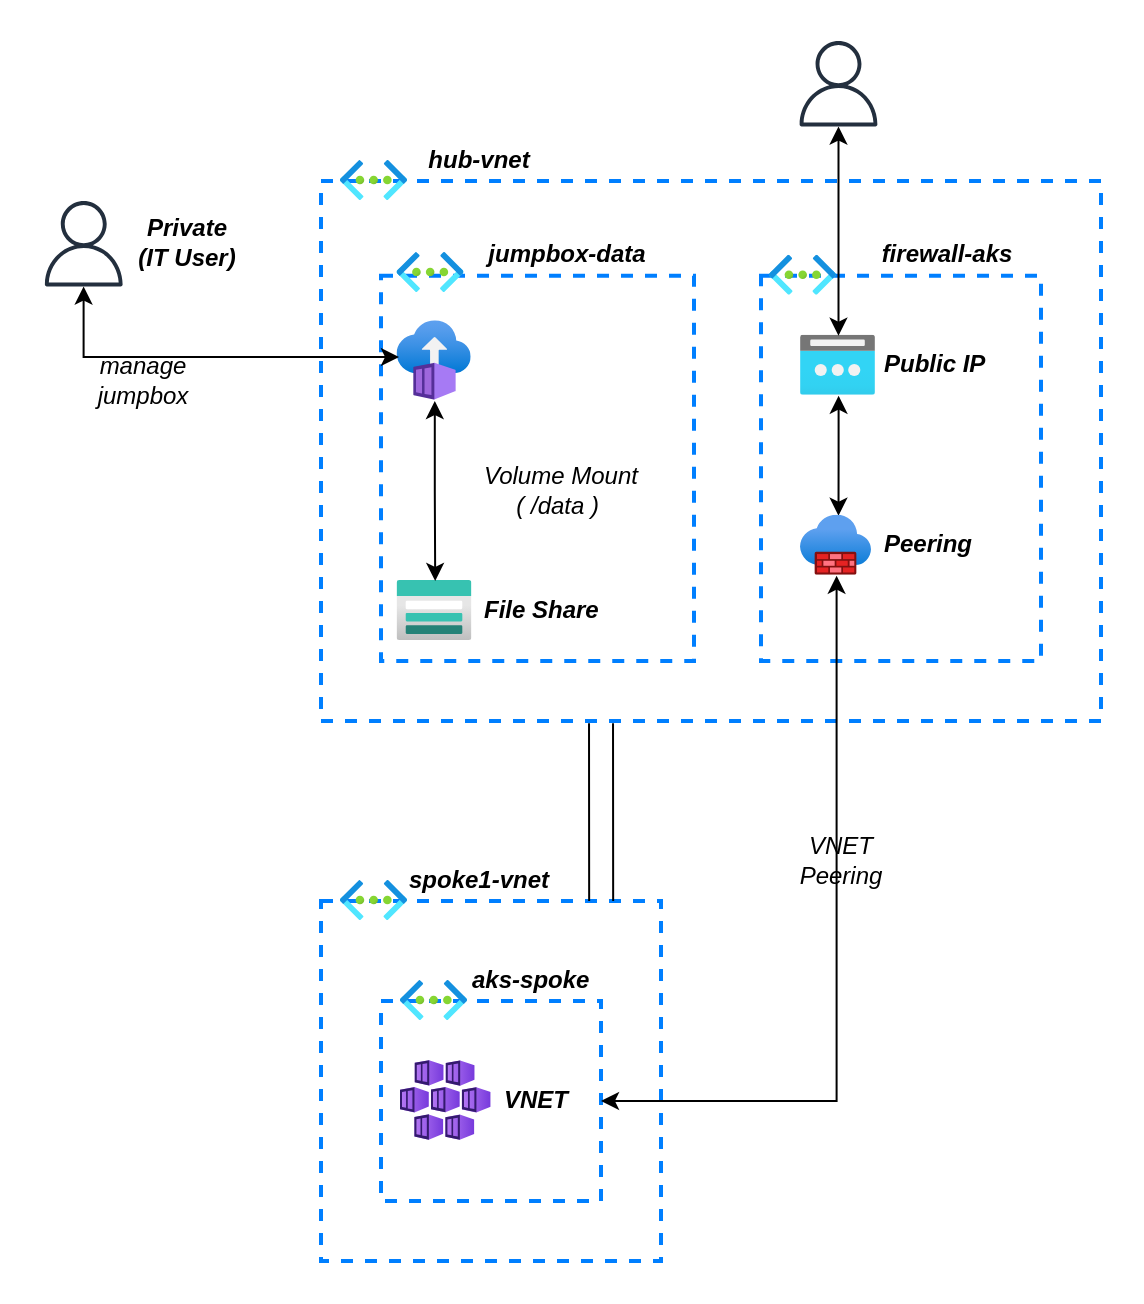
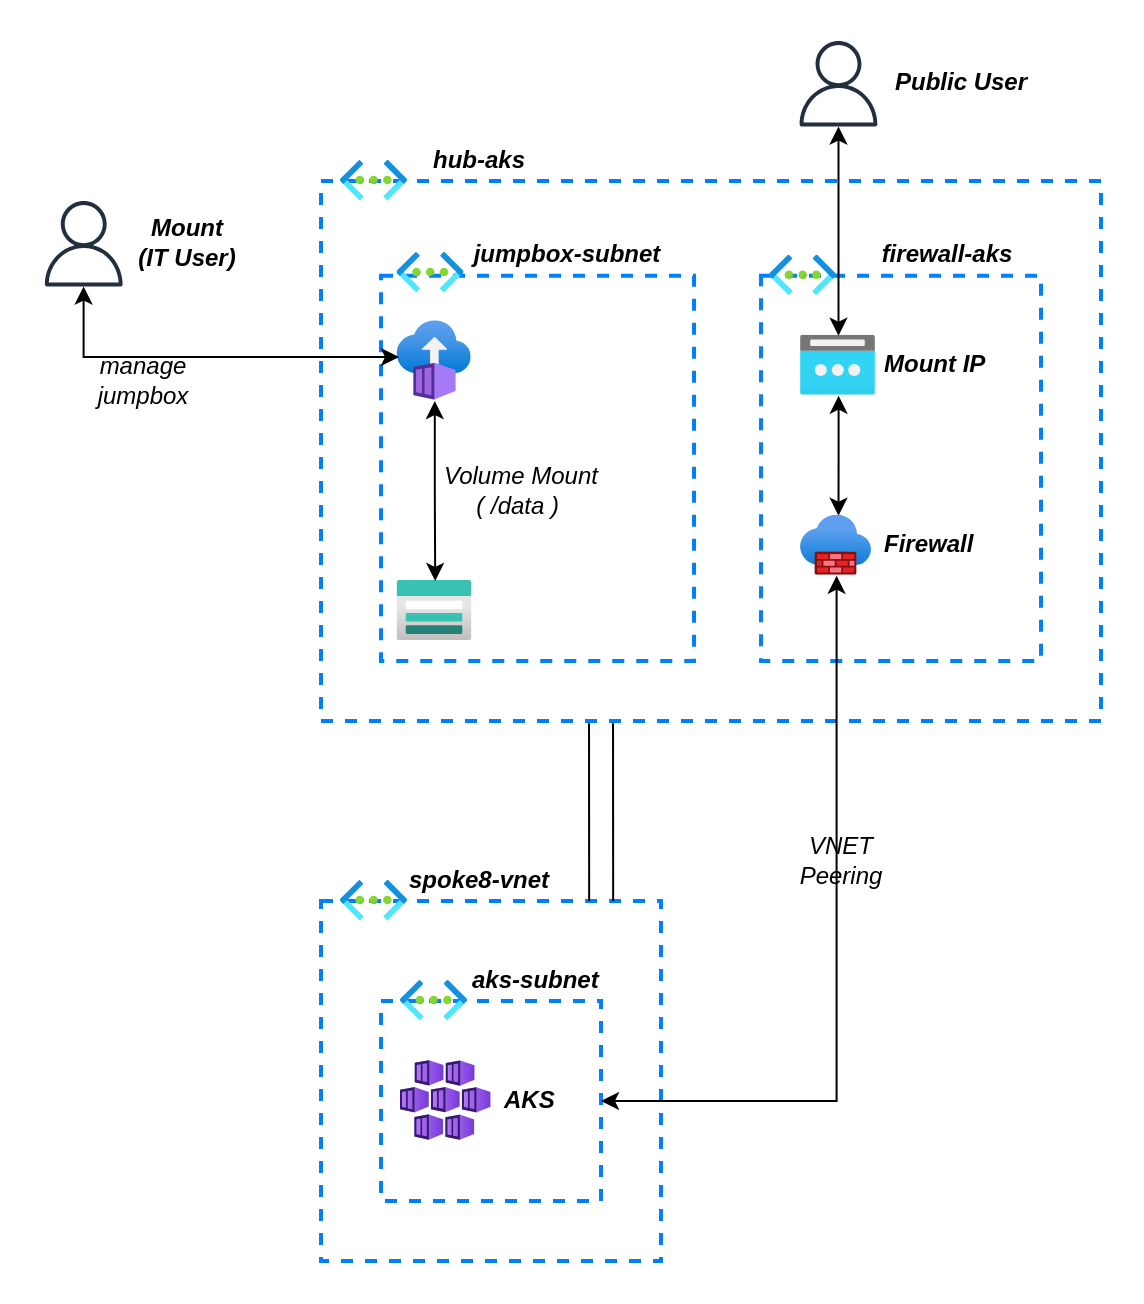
none -> (961, 84)
(480, 161) -> (480, 161)
(188, 243) -> (188, 243)
(568, 255) -> (568, 255)
(936, 365) -> (936, 365)
(561, 491) -> (521, 491)
(929, 545) -> (929, 545)
(551, 611) -> none
(480, 881) -> (480, 881)
(533, 981) -> (540, 981)
(532, 1101) -> (525, 1101)
